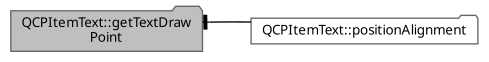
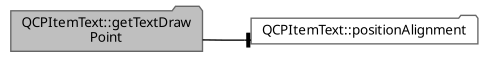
(230, 22) -> (223, 40)
